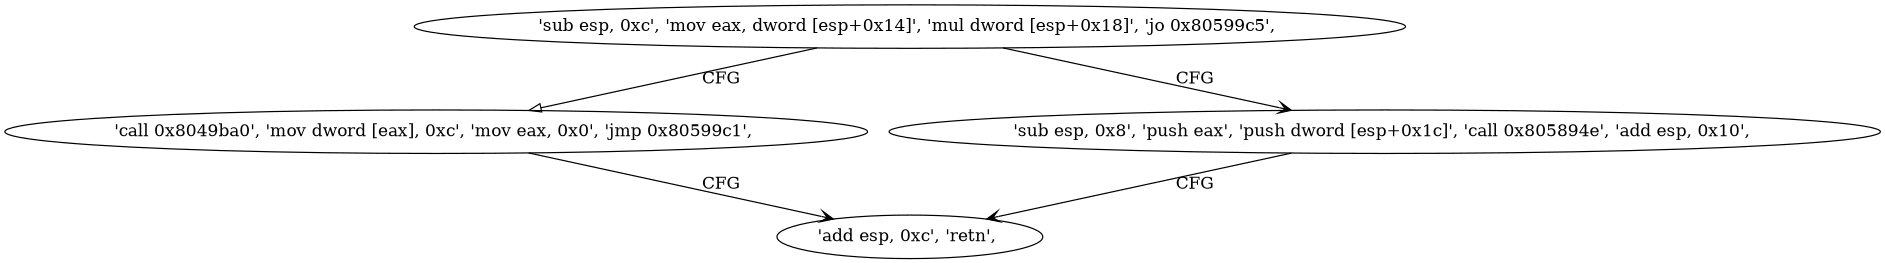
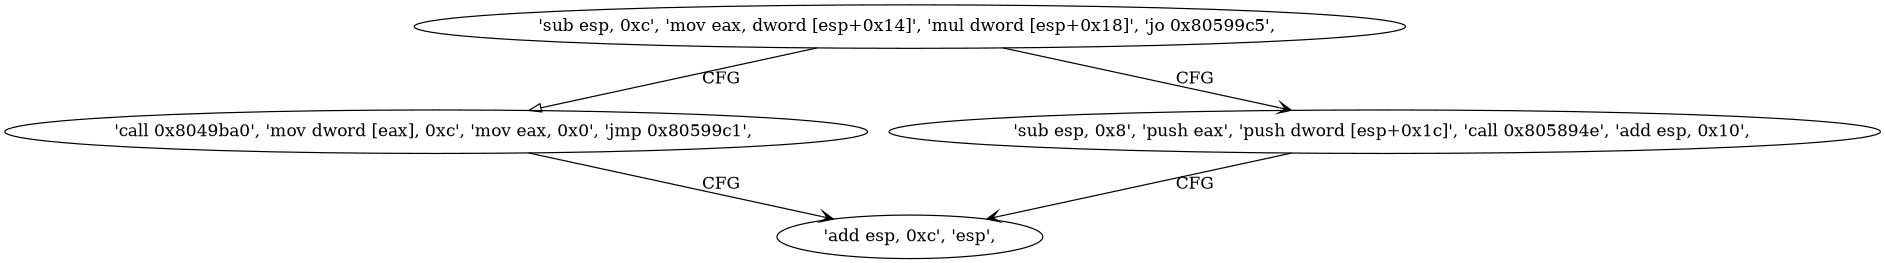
(910, 237) -> (910, 237)
